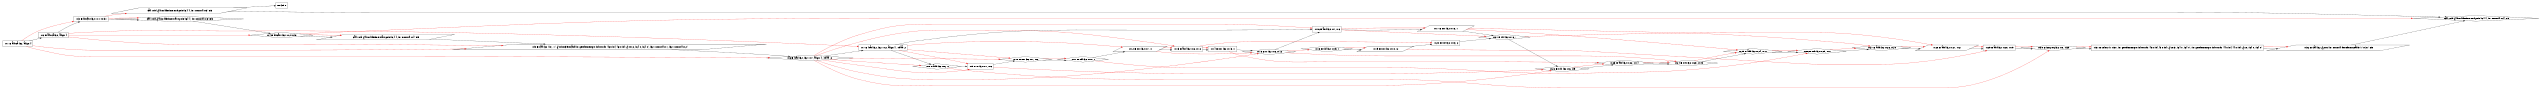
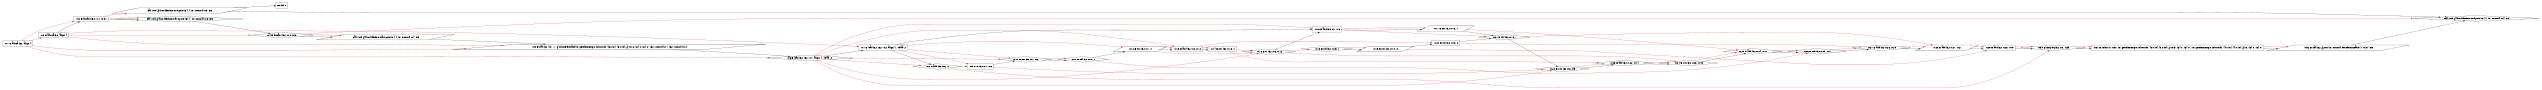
(1658, 32) -> (1660, 44)
(35, 40) -> (35, 40)
(895, 70) -> none
